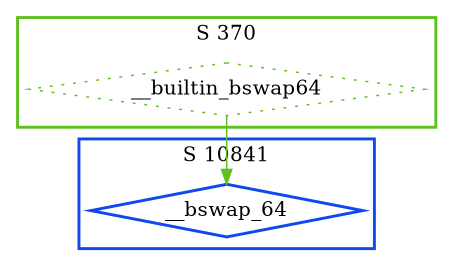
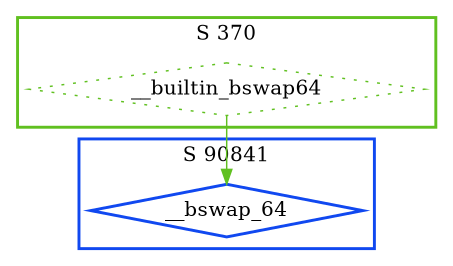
(227, 156) -> (227, 156)
